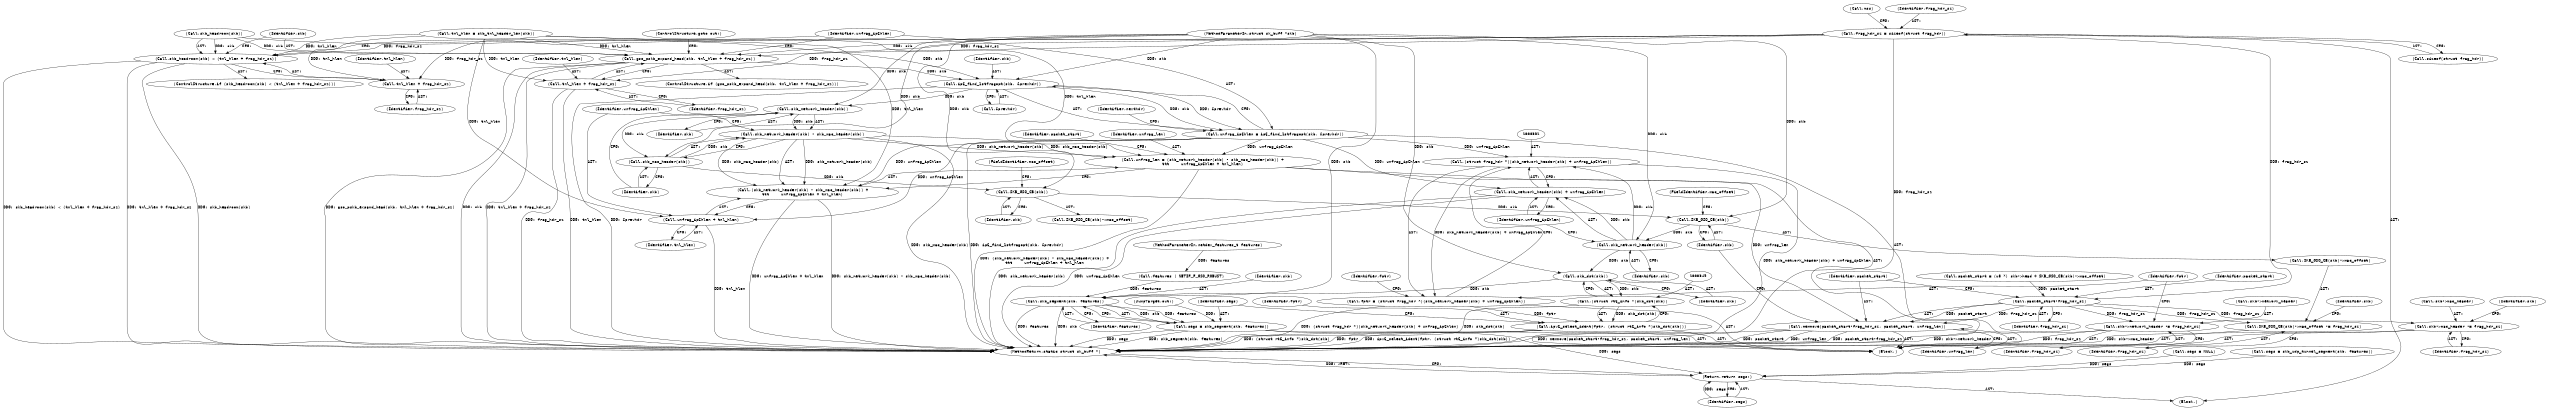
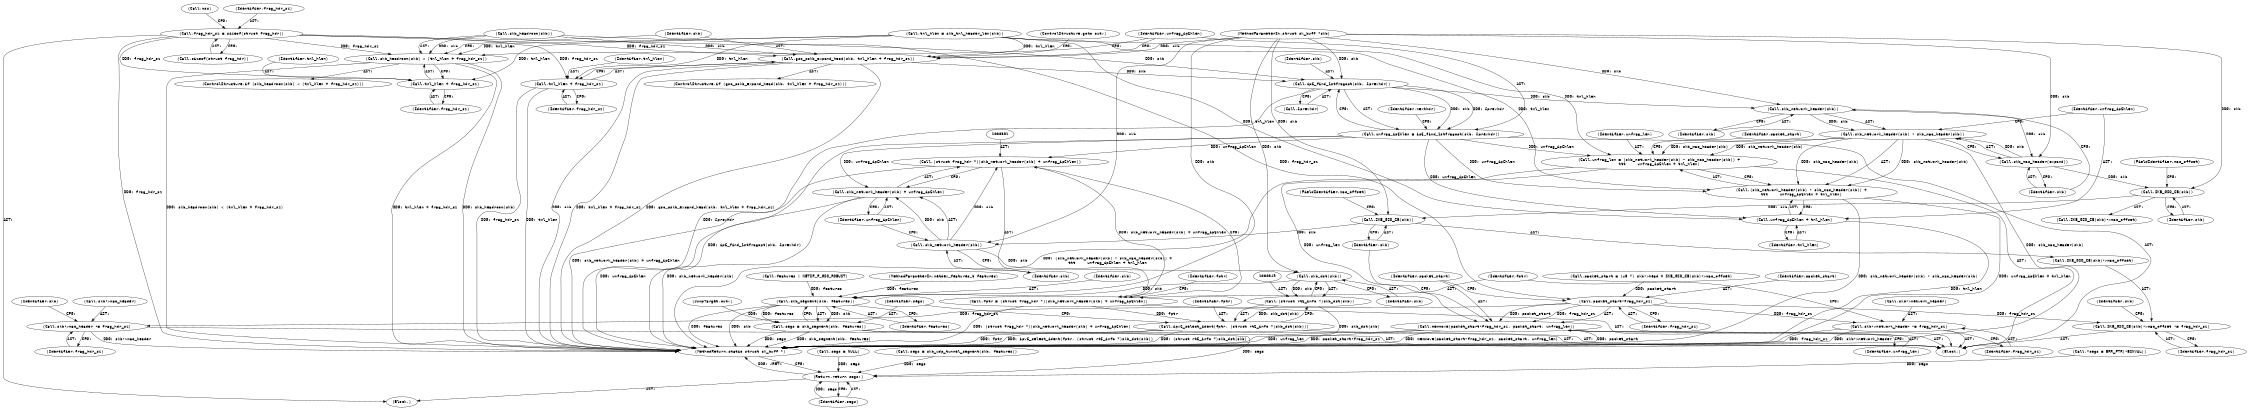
(659, 162) -> (2034, 162)
(1195, 260) -> (880, 289)
none -> (2109, 352)
